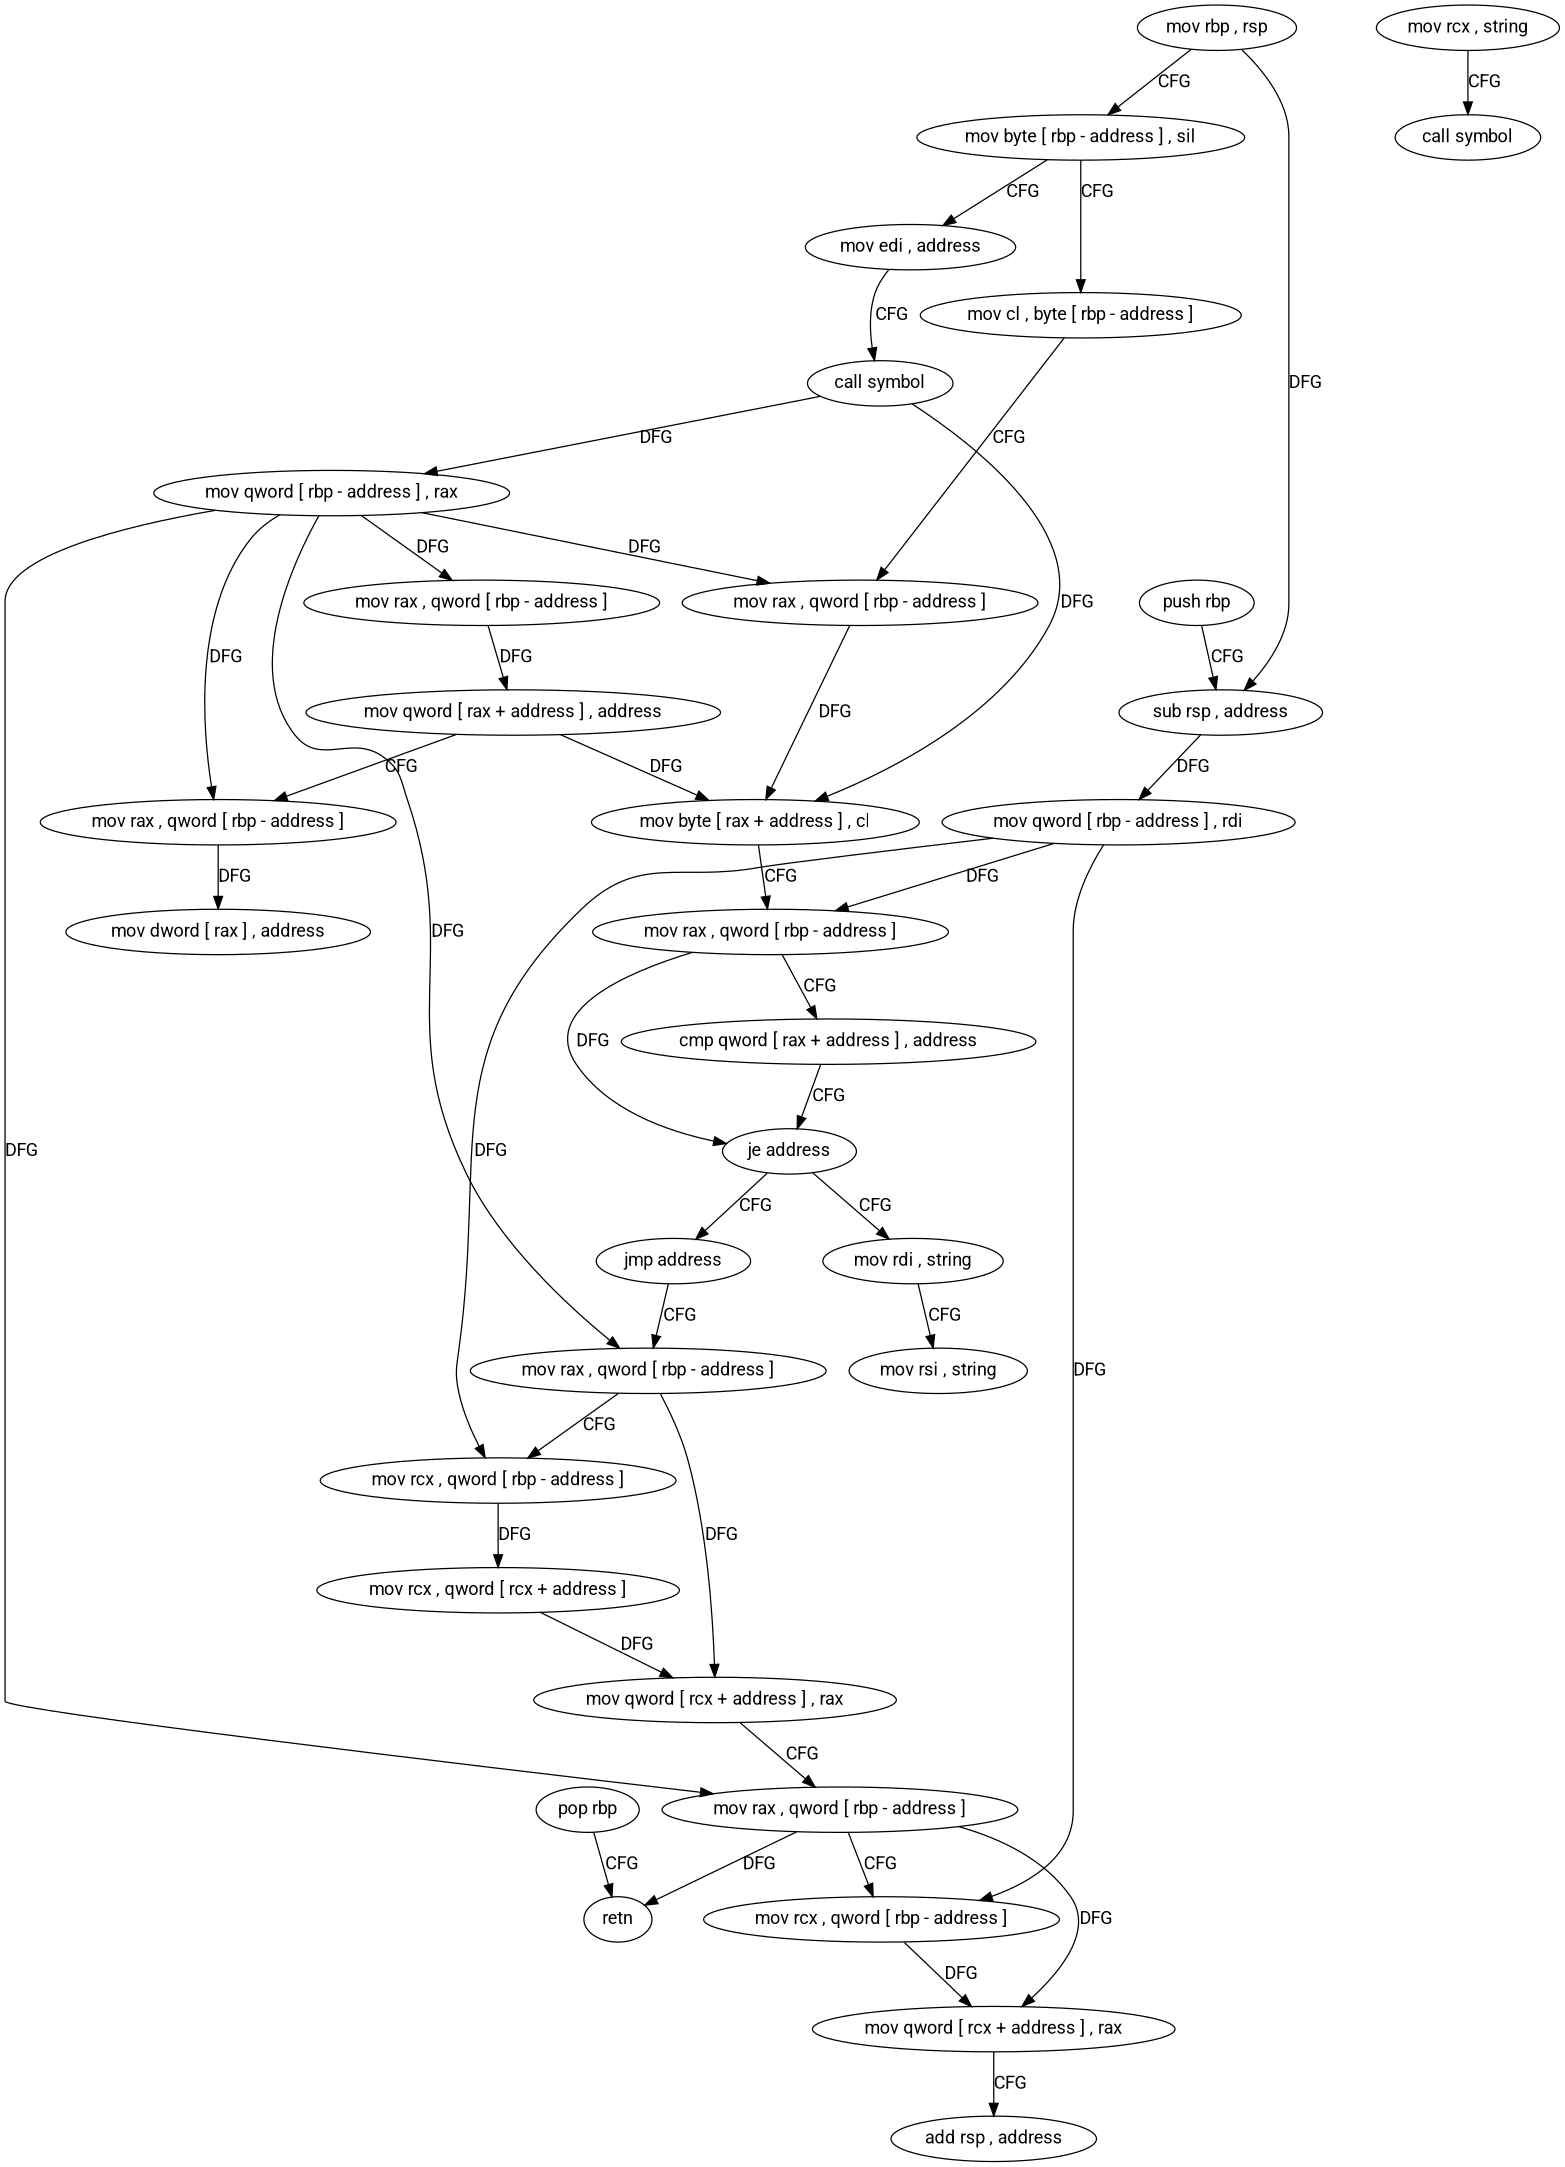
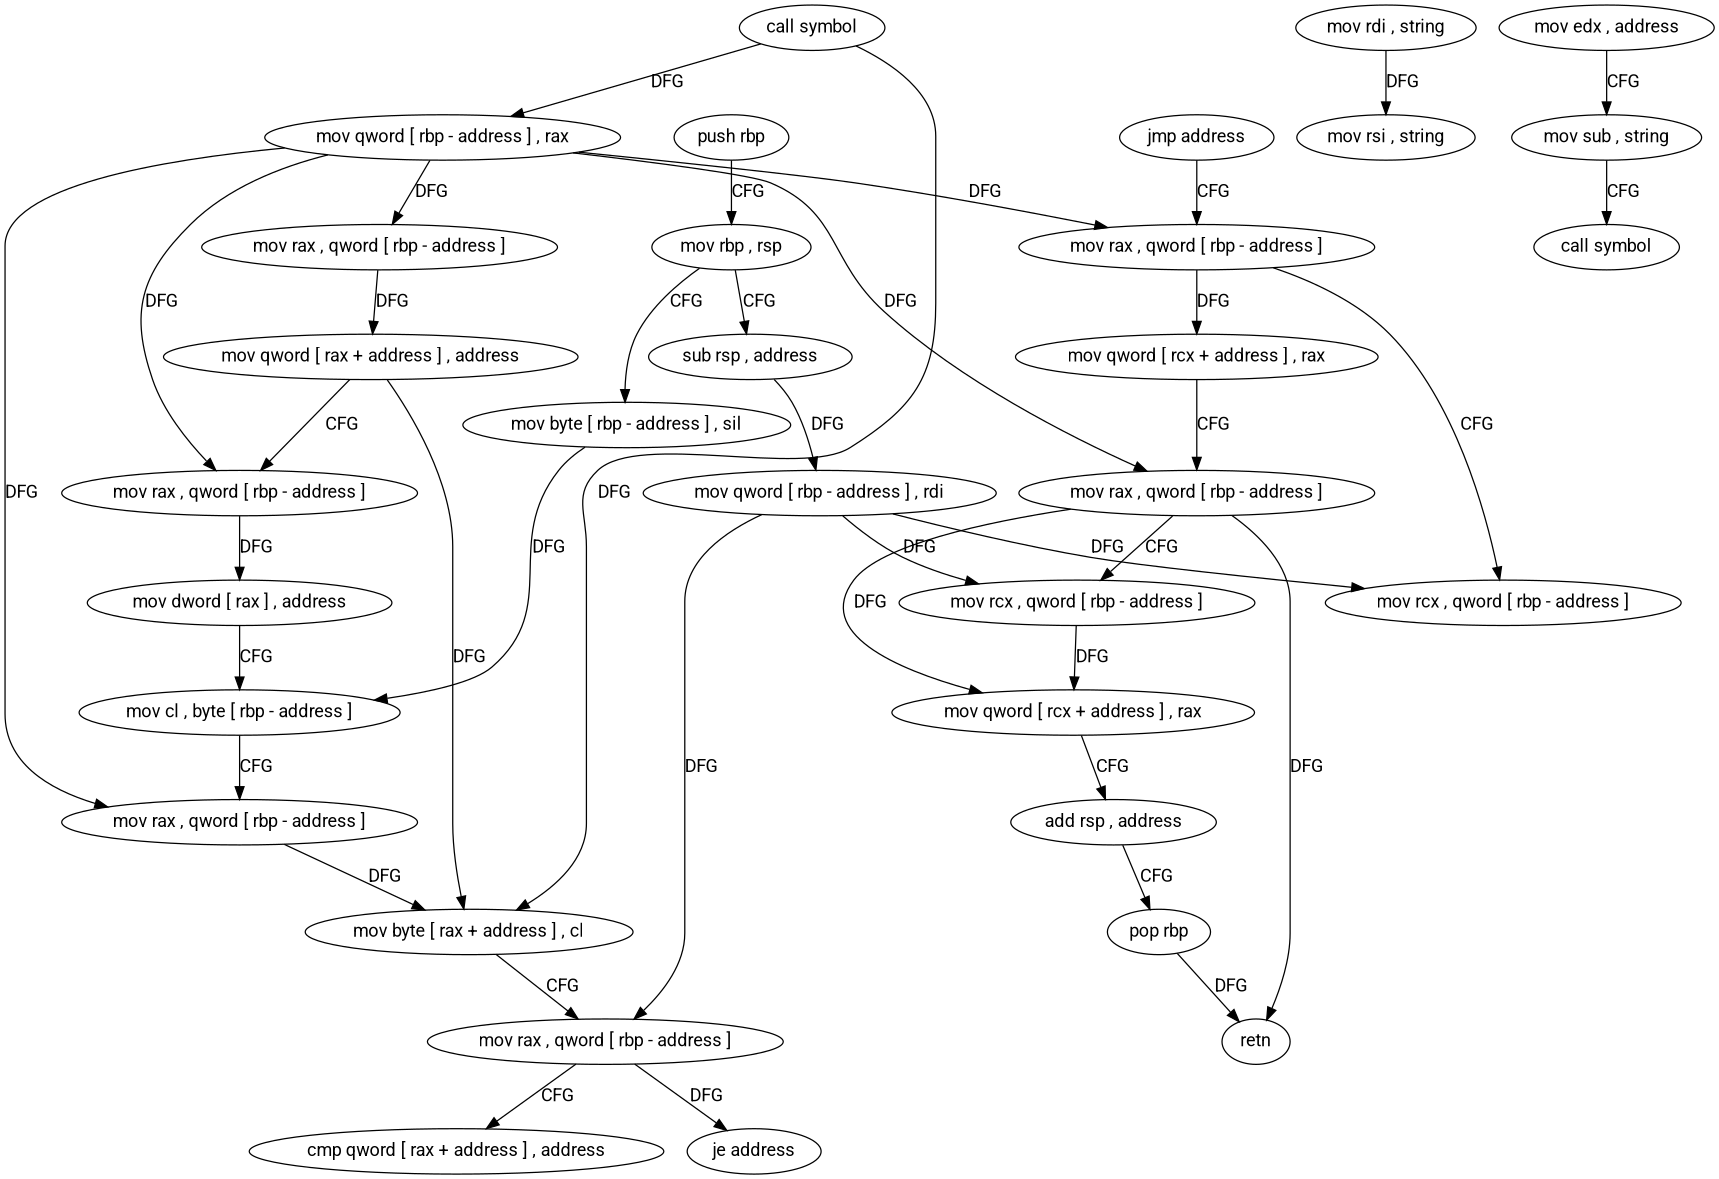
(1468, 28) -> (1607, 137)
none -> (1607, 28)
(1098, 192) -> (549, 548)
(911, 247) -> none
(1306, 383) -> (760, 302)
none -> (240, 651)
(1207, 651) -> (731, 186)
none -> (1134, 871)
(811, 1091) -> none
(736, 1202) -> none
(846, 1202) -> none
(945, 1316) -> (1403, 83)
(498, 1590) -> none
(622, 1865) -> (1231, 987)
